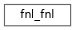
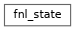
(38, 15) -> (38, 15)
